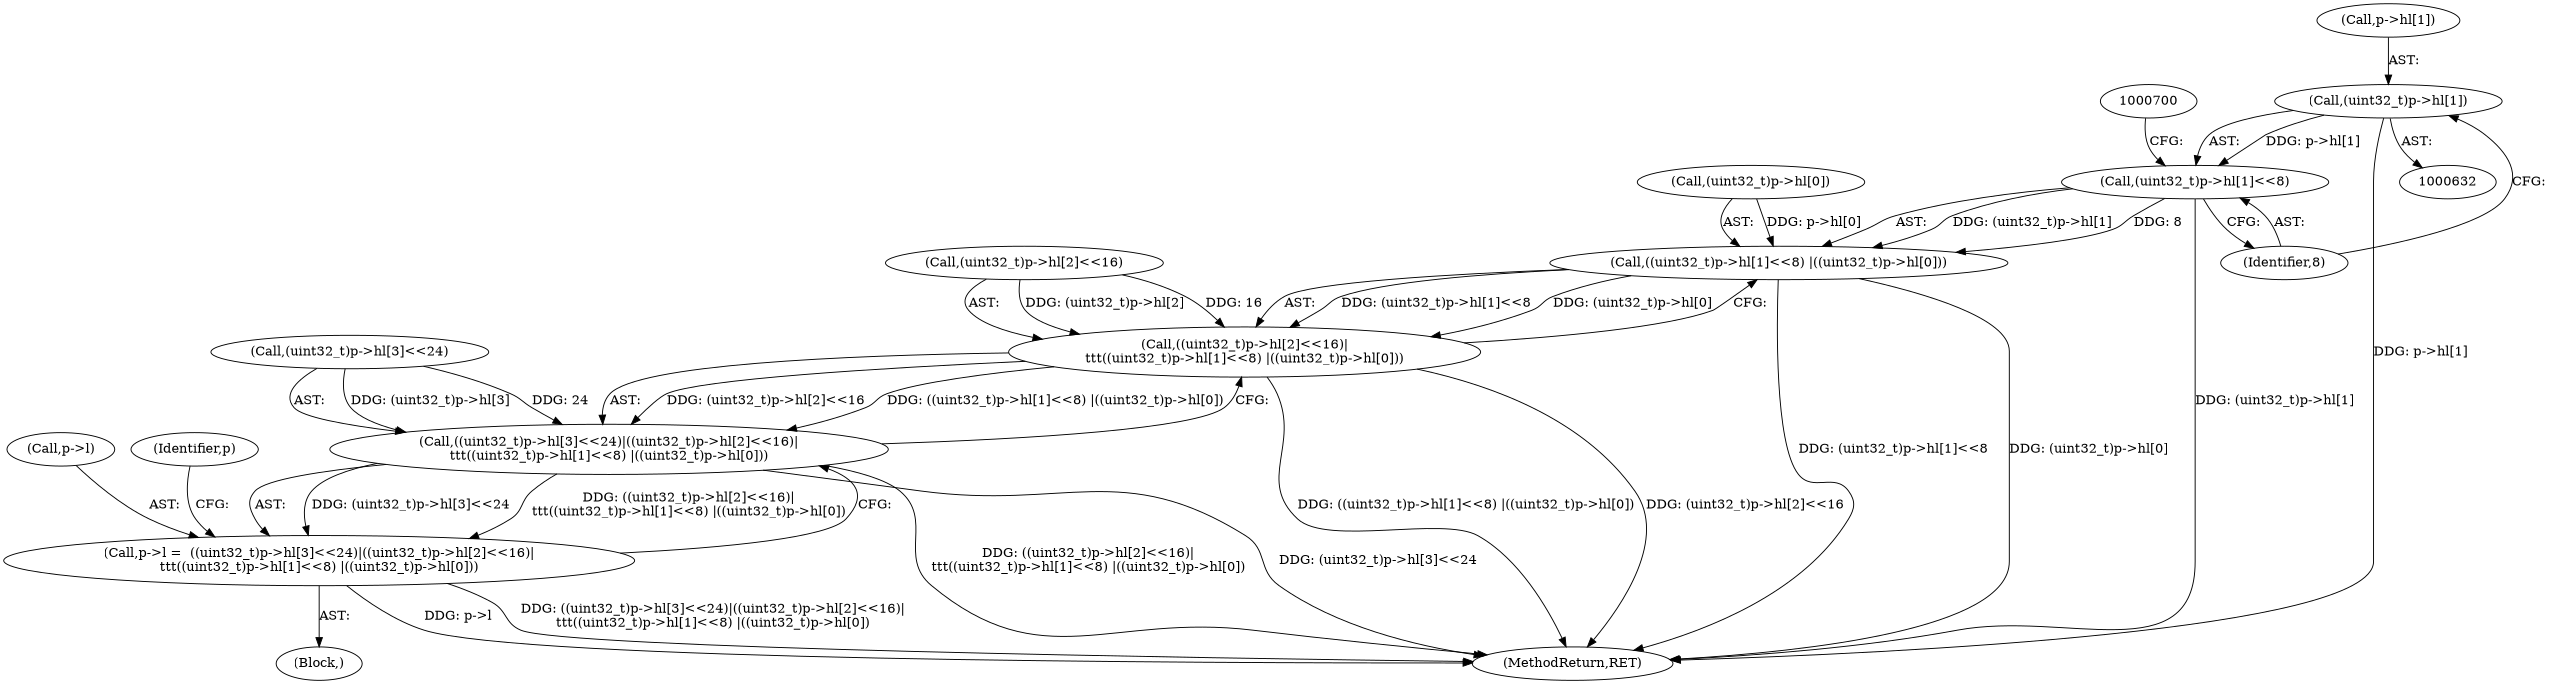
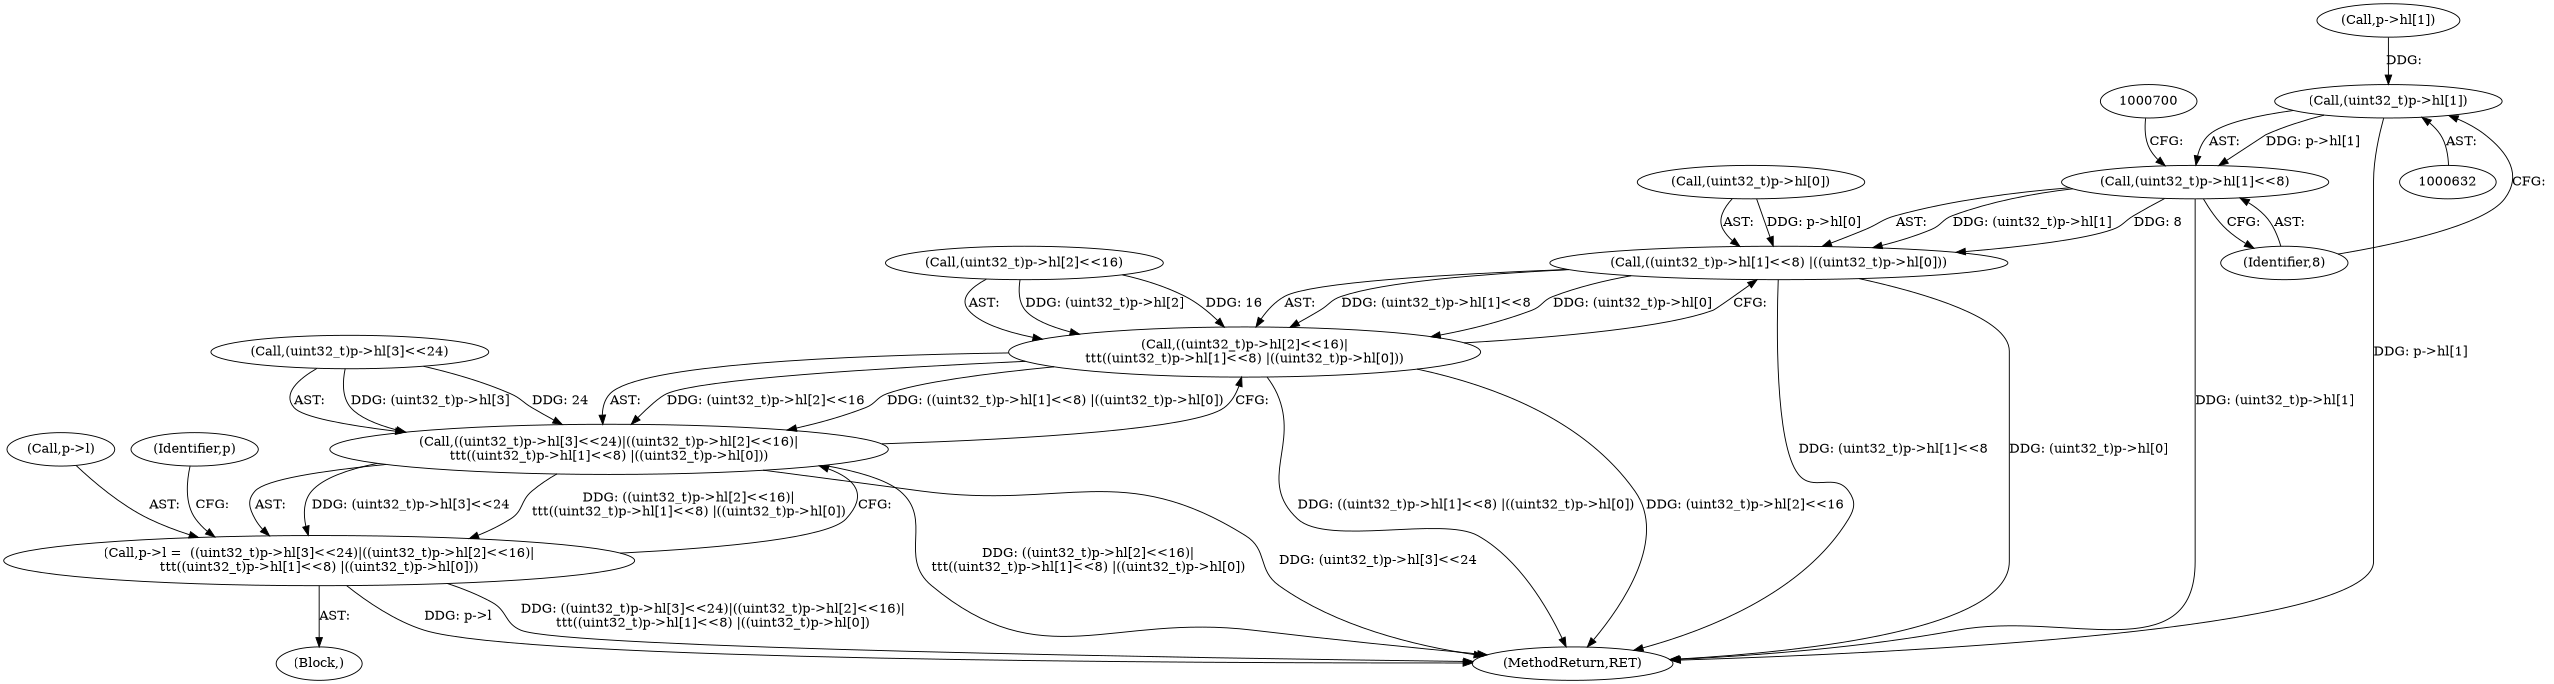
(2406, 61) -> (2406, 61)
(2398, 143) -> (2444, 142)
